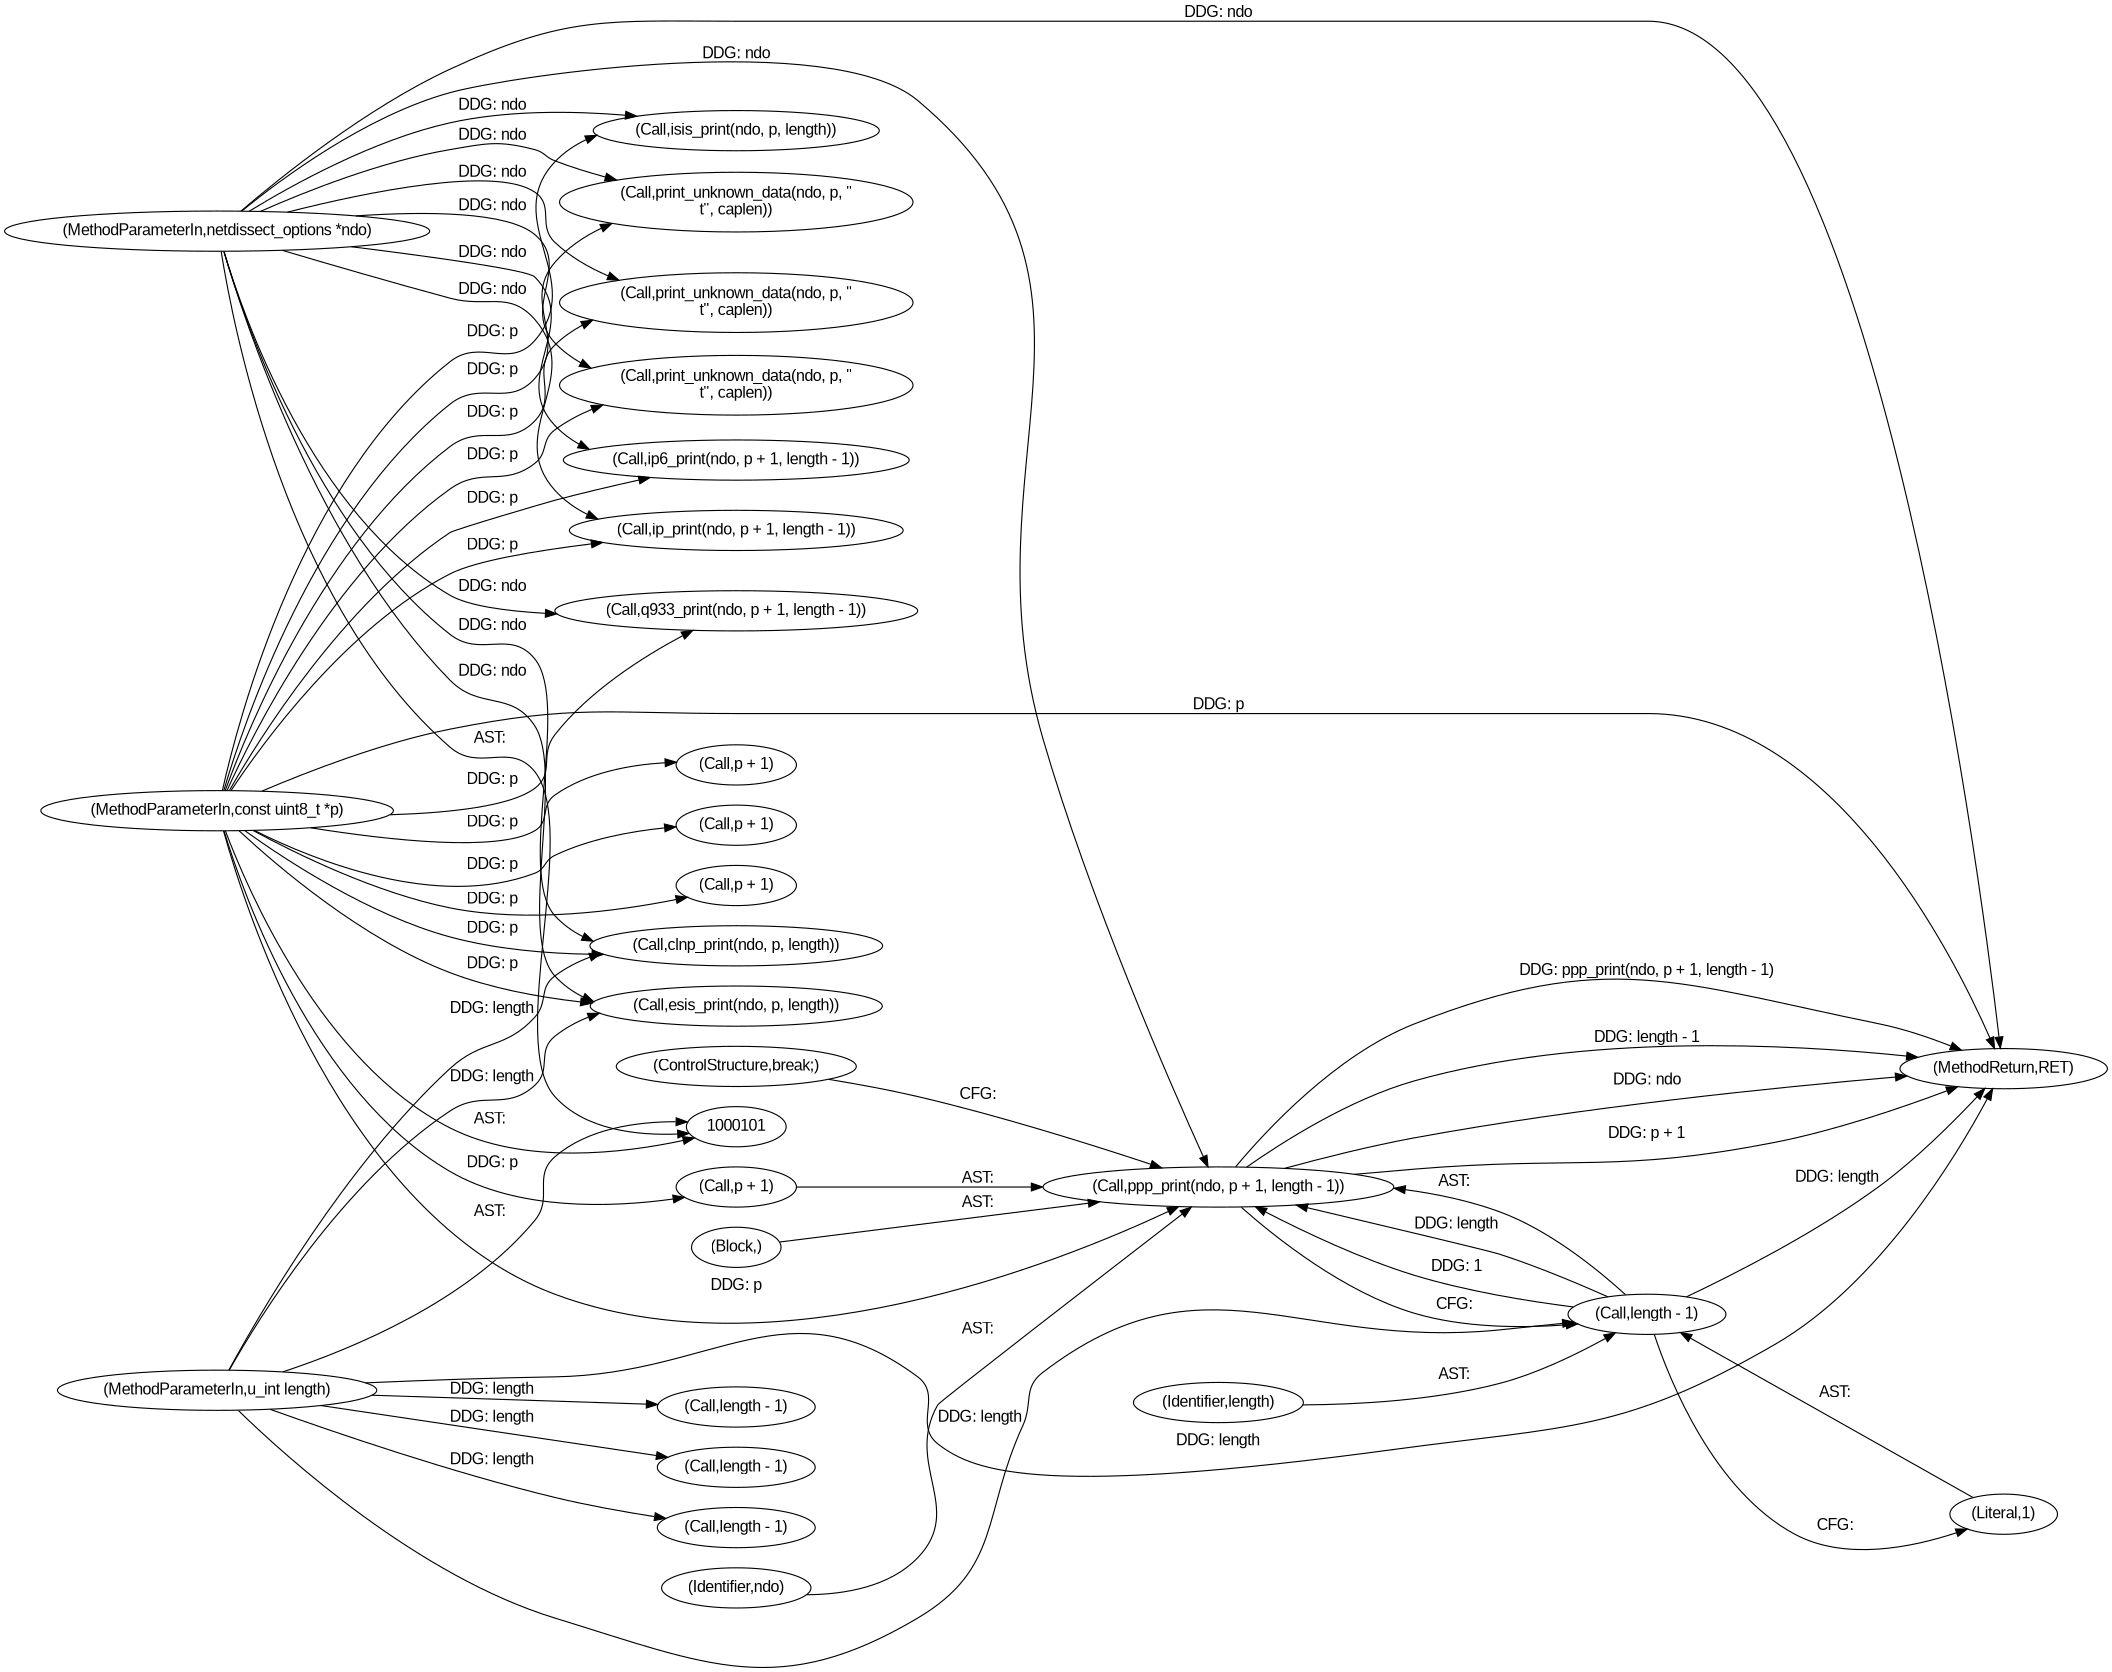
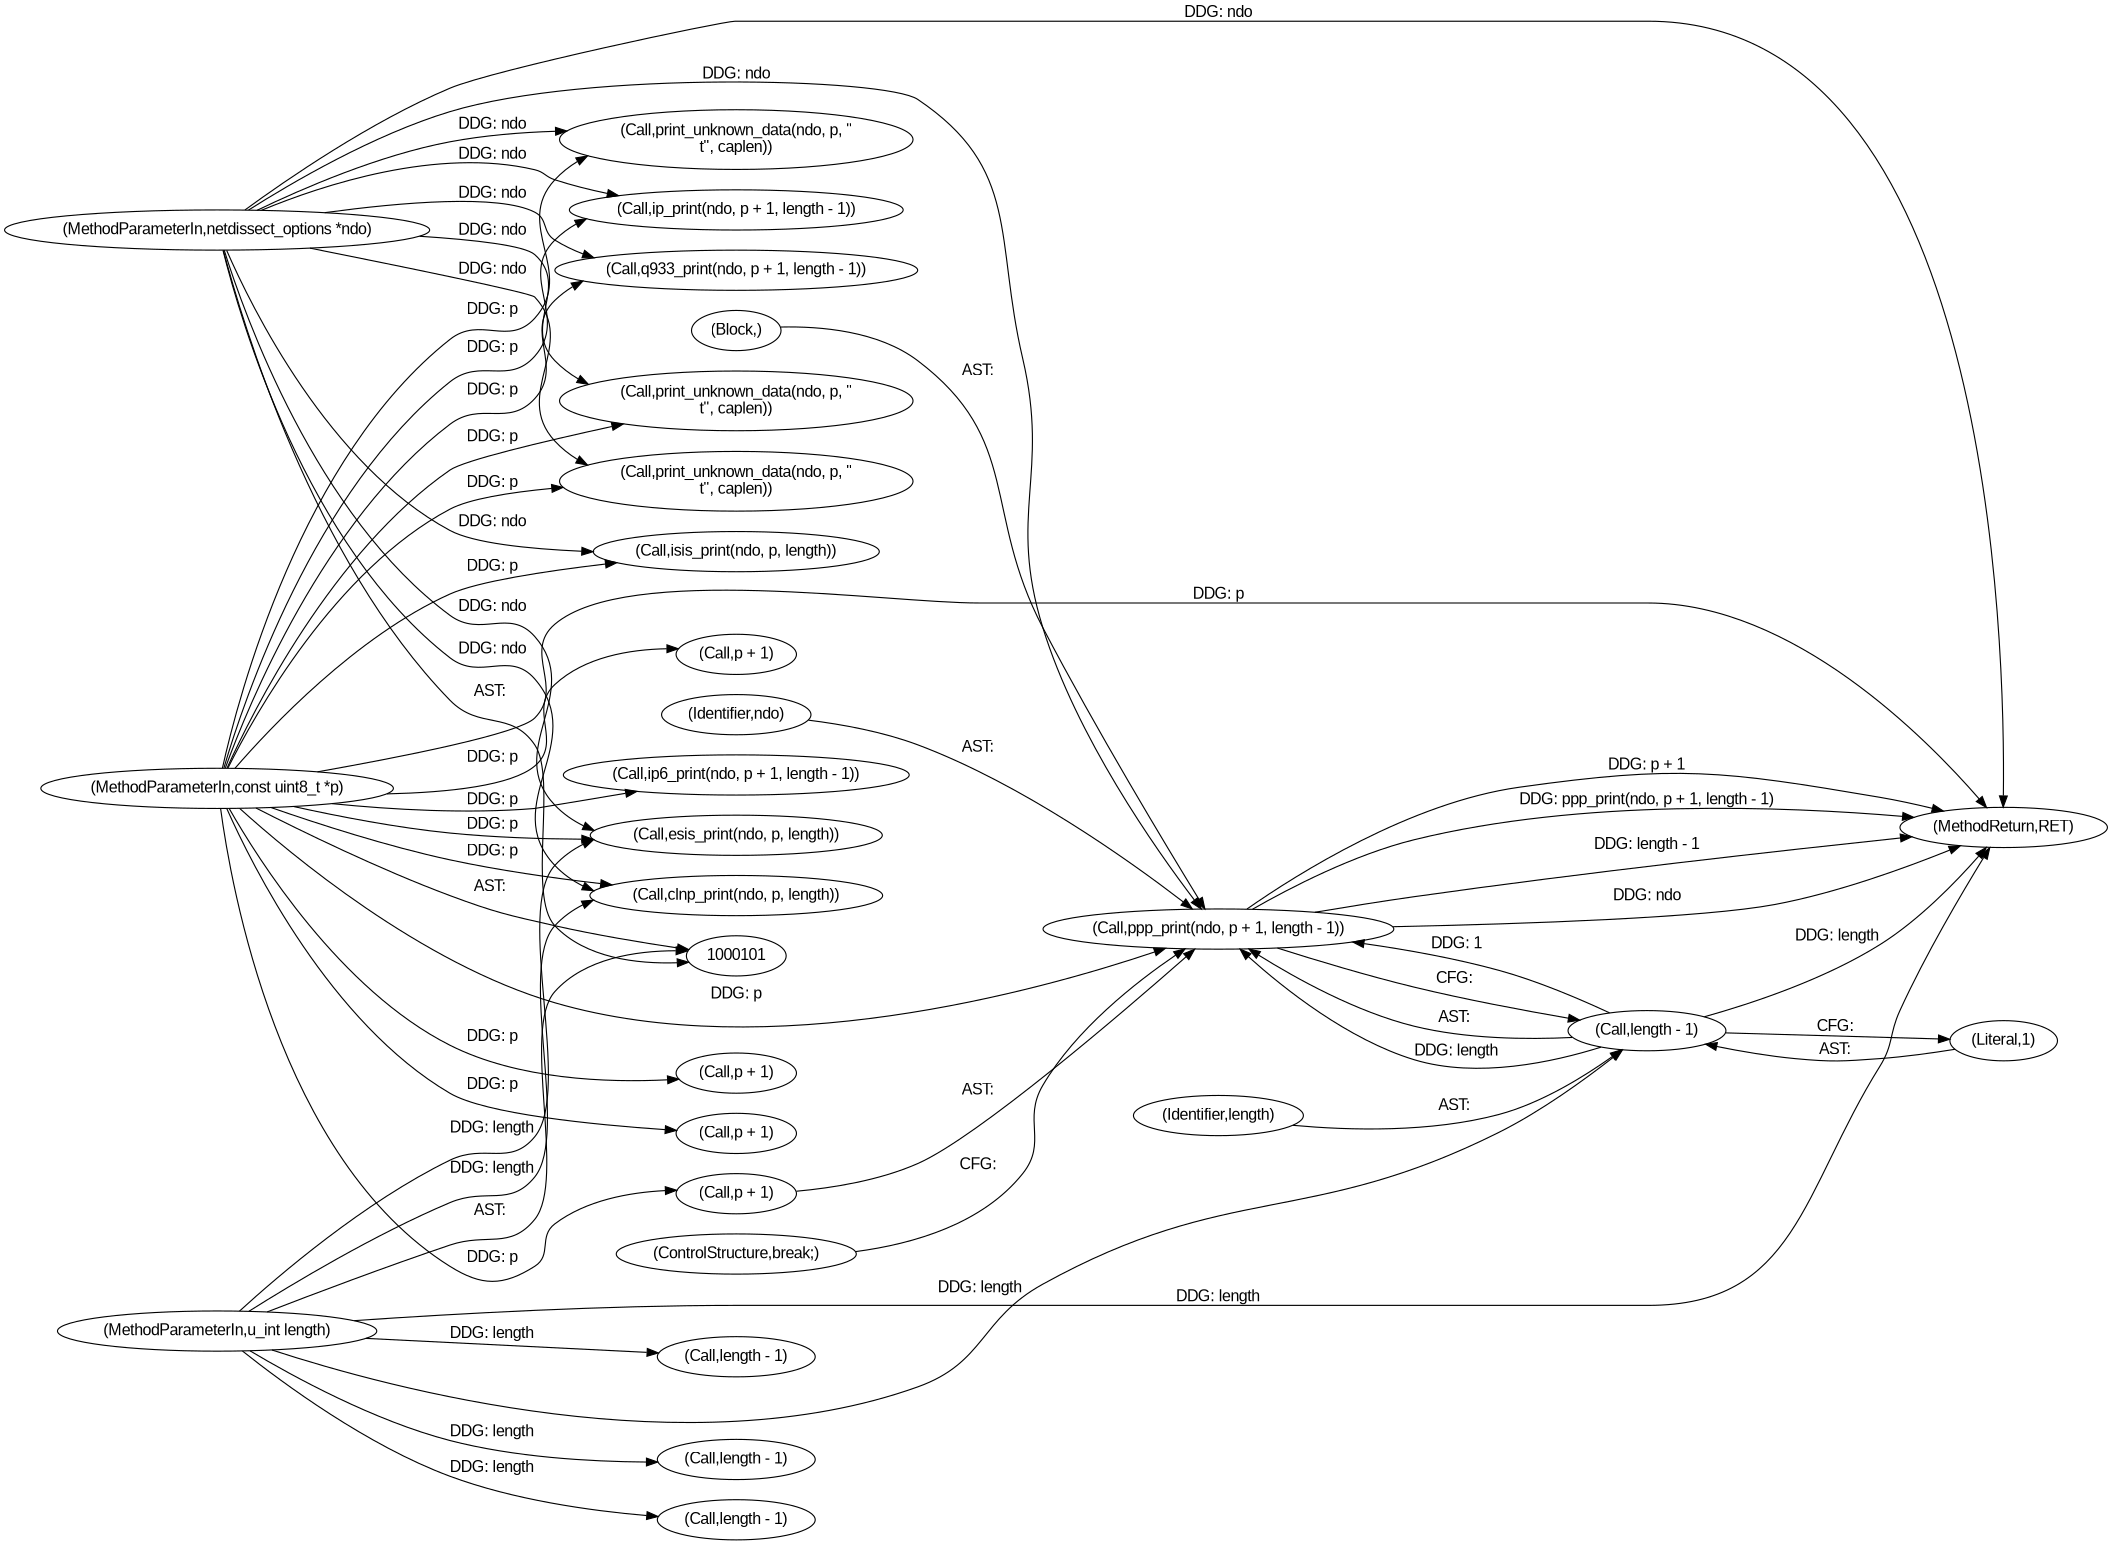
(536, 278) -> none
